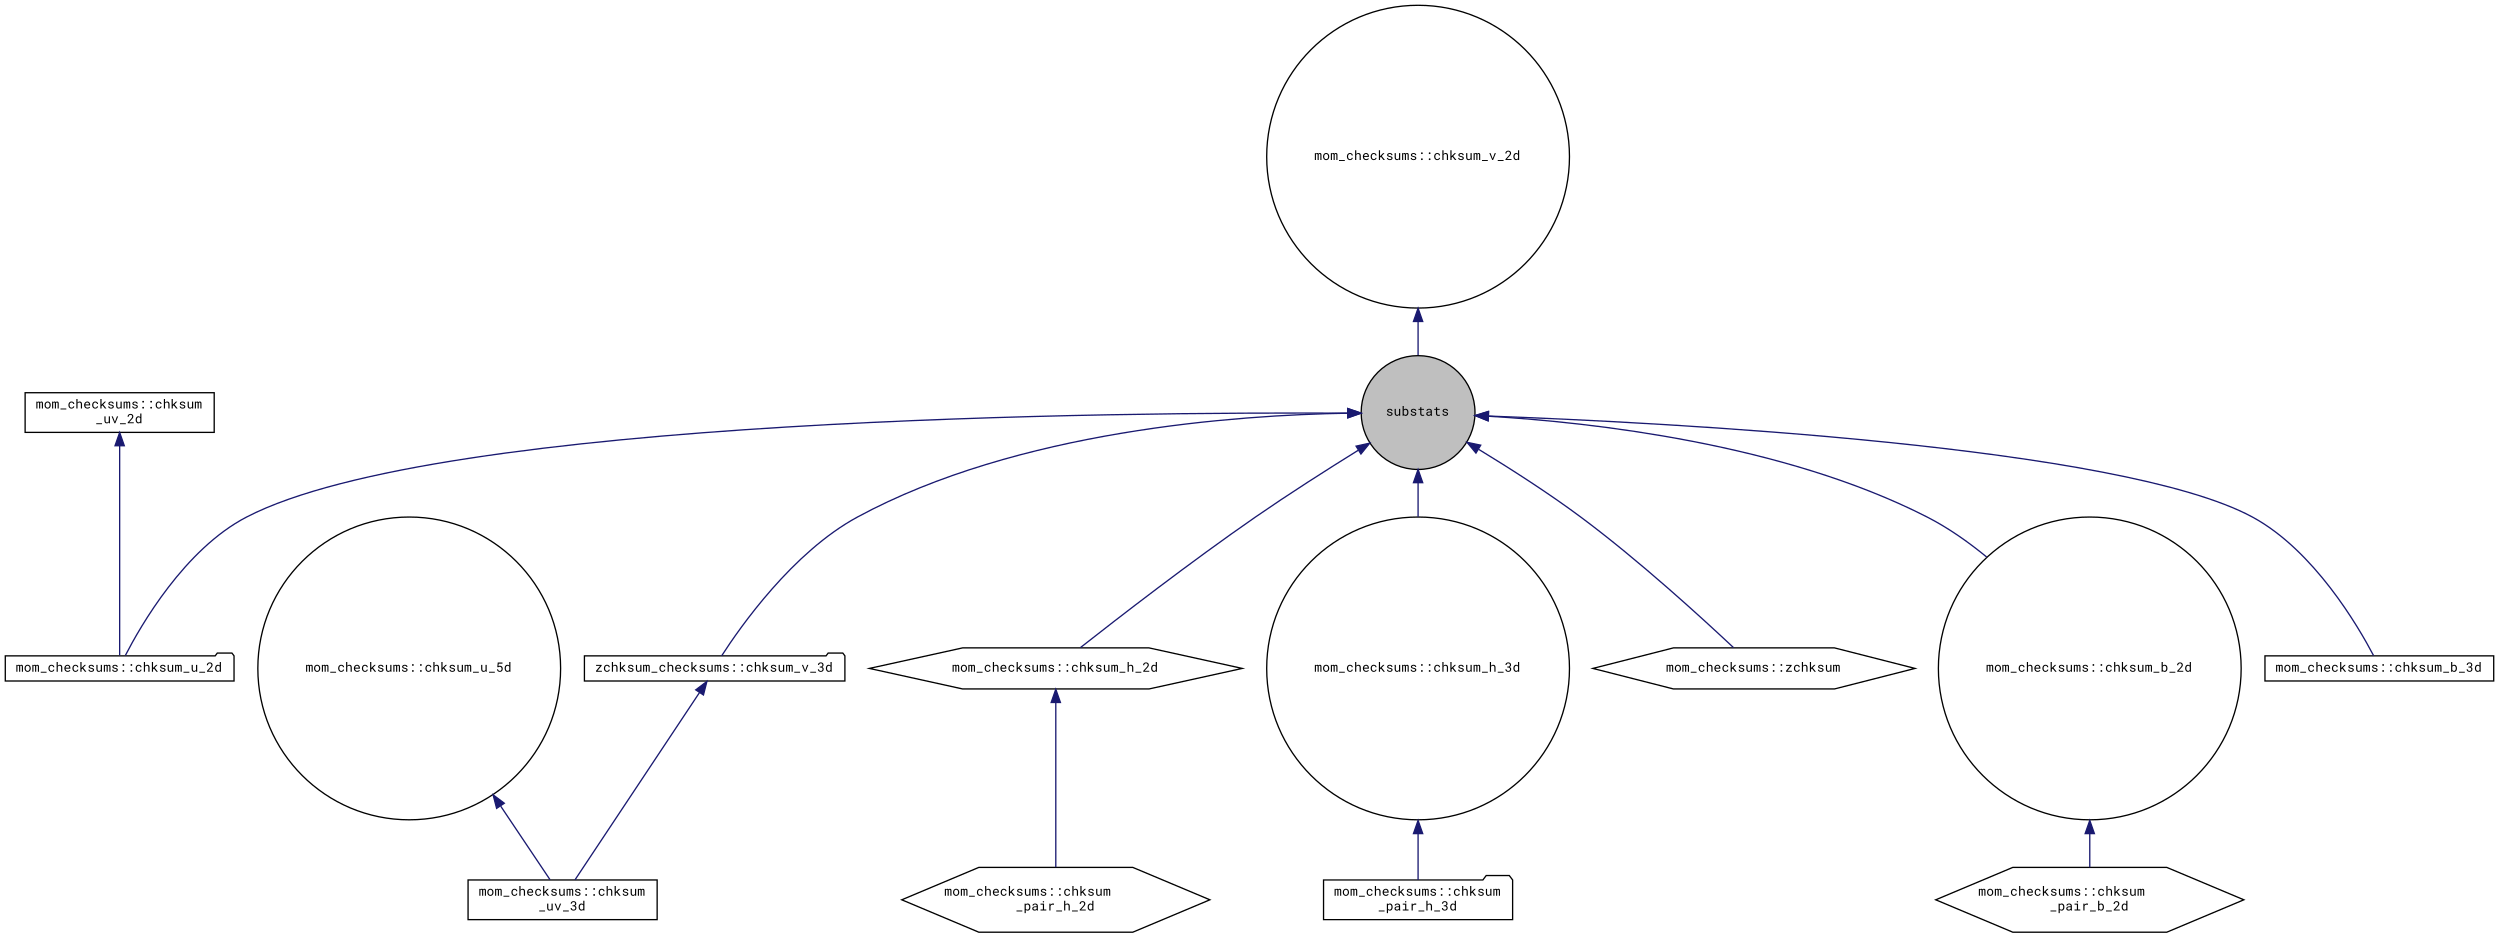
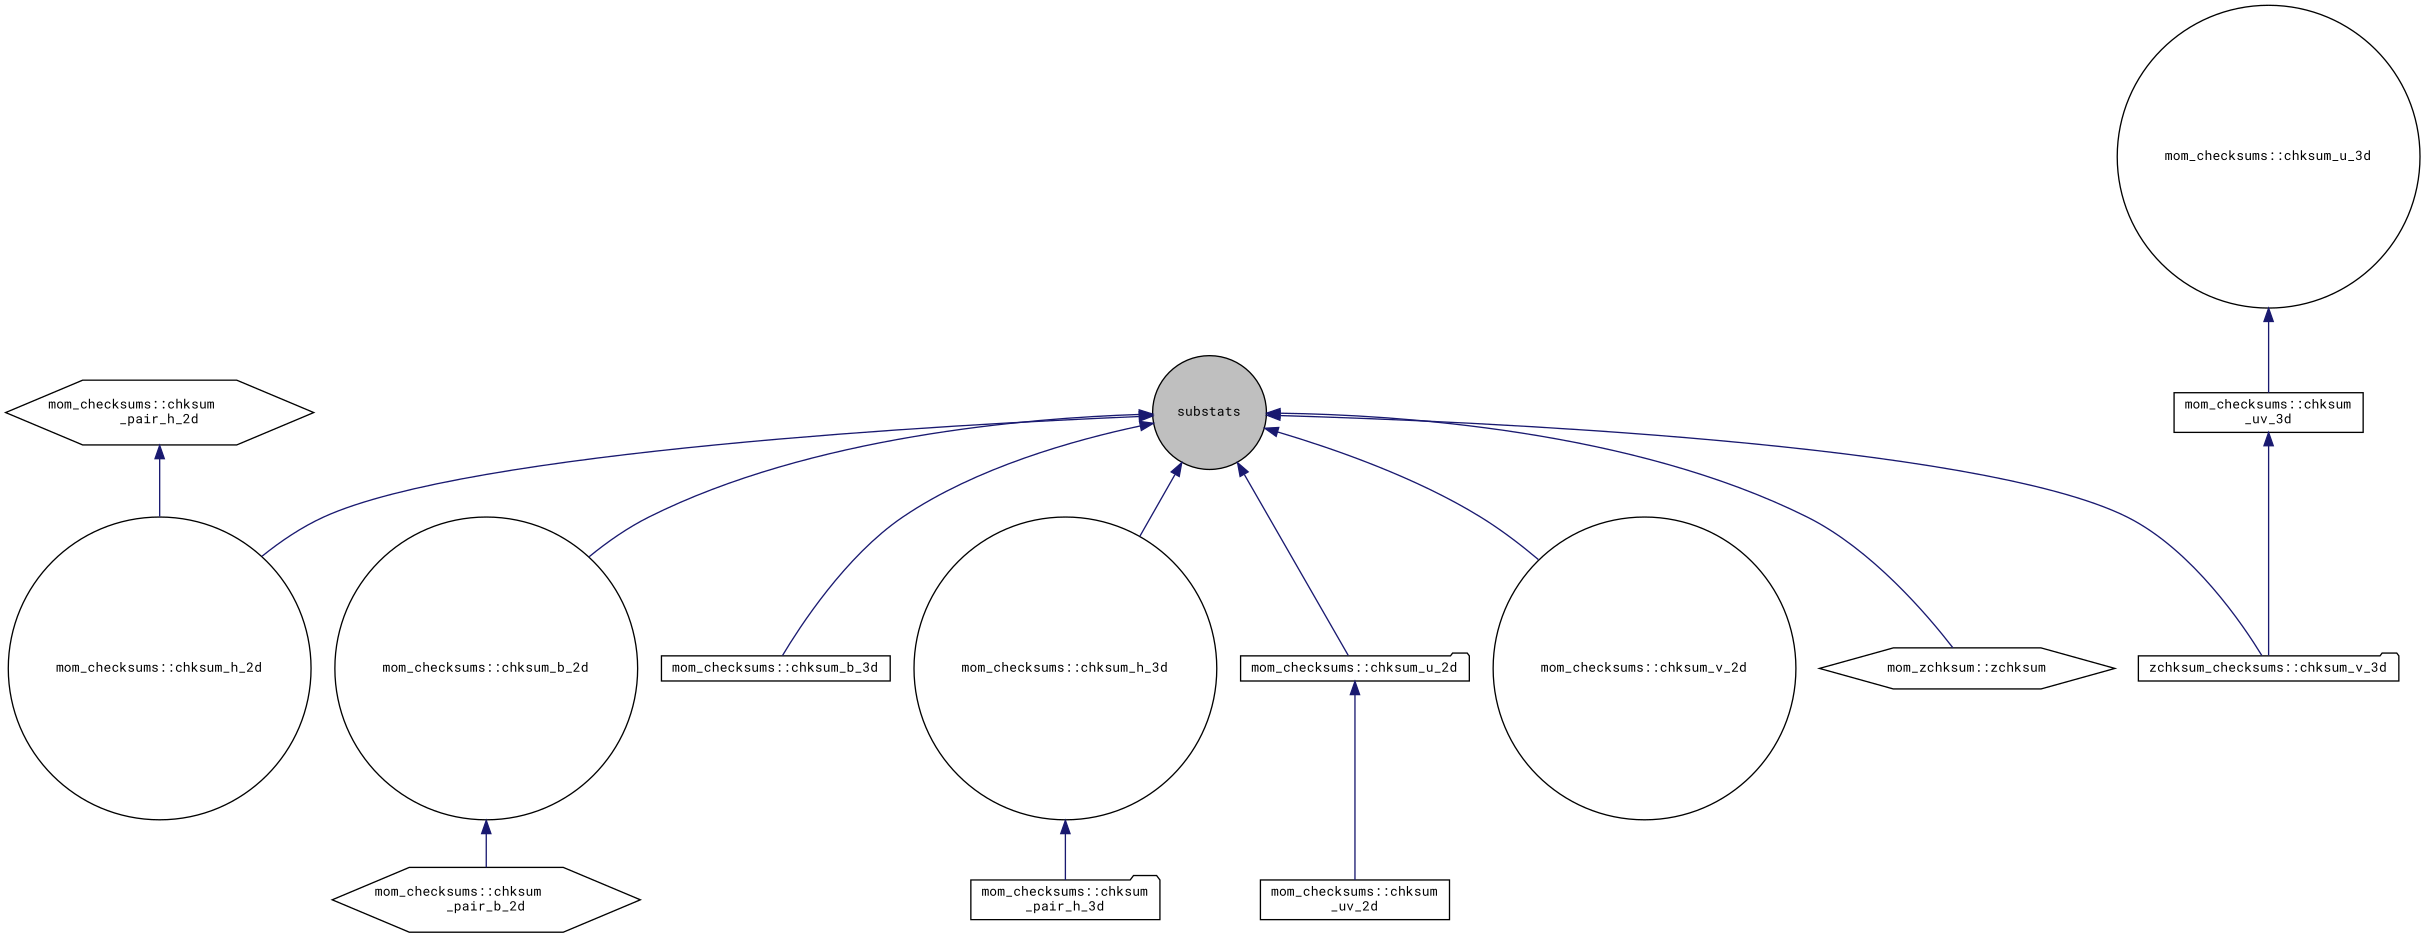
(1418, 338) -> (1415, 483)
(120, 551) -> (1355, 787)
(409, 668) -> (2269, 157)
(1056, 668) -> (160, 668)
(1754, 668) -> (1967, 668)
(1056, 785) -> (160, 488)
(637, 786) -> (2269, 551)
